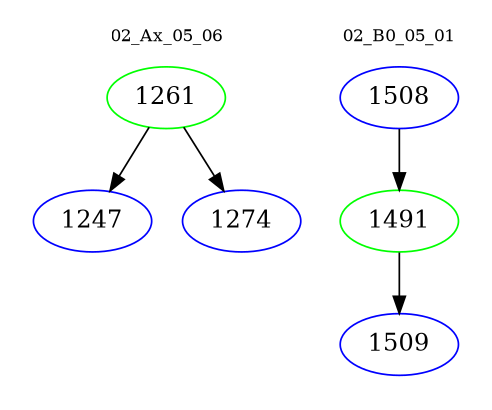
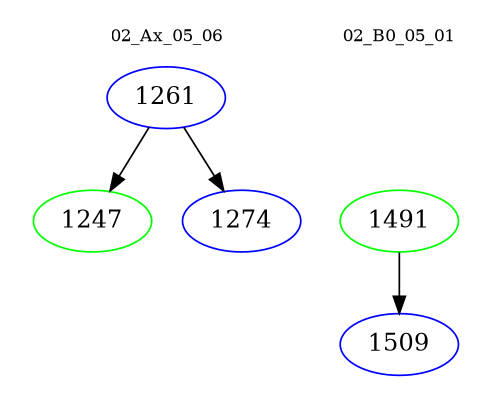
(166, 98) -> (166, 98)
(399, 98) -> none
(93, 221) -> (93, 221)
